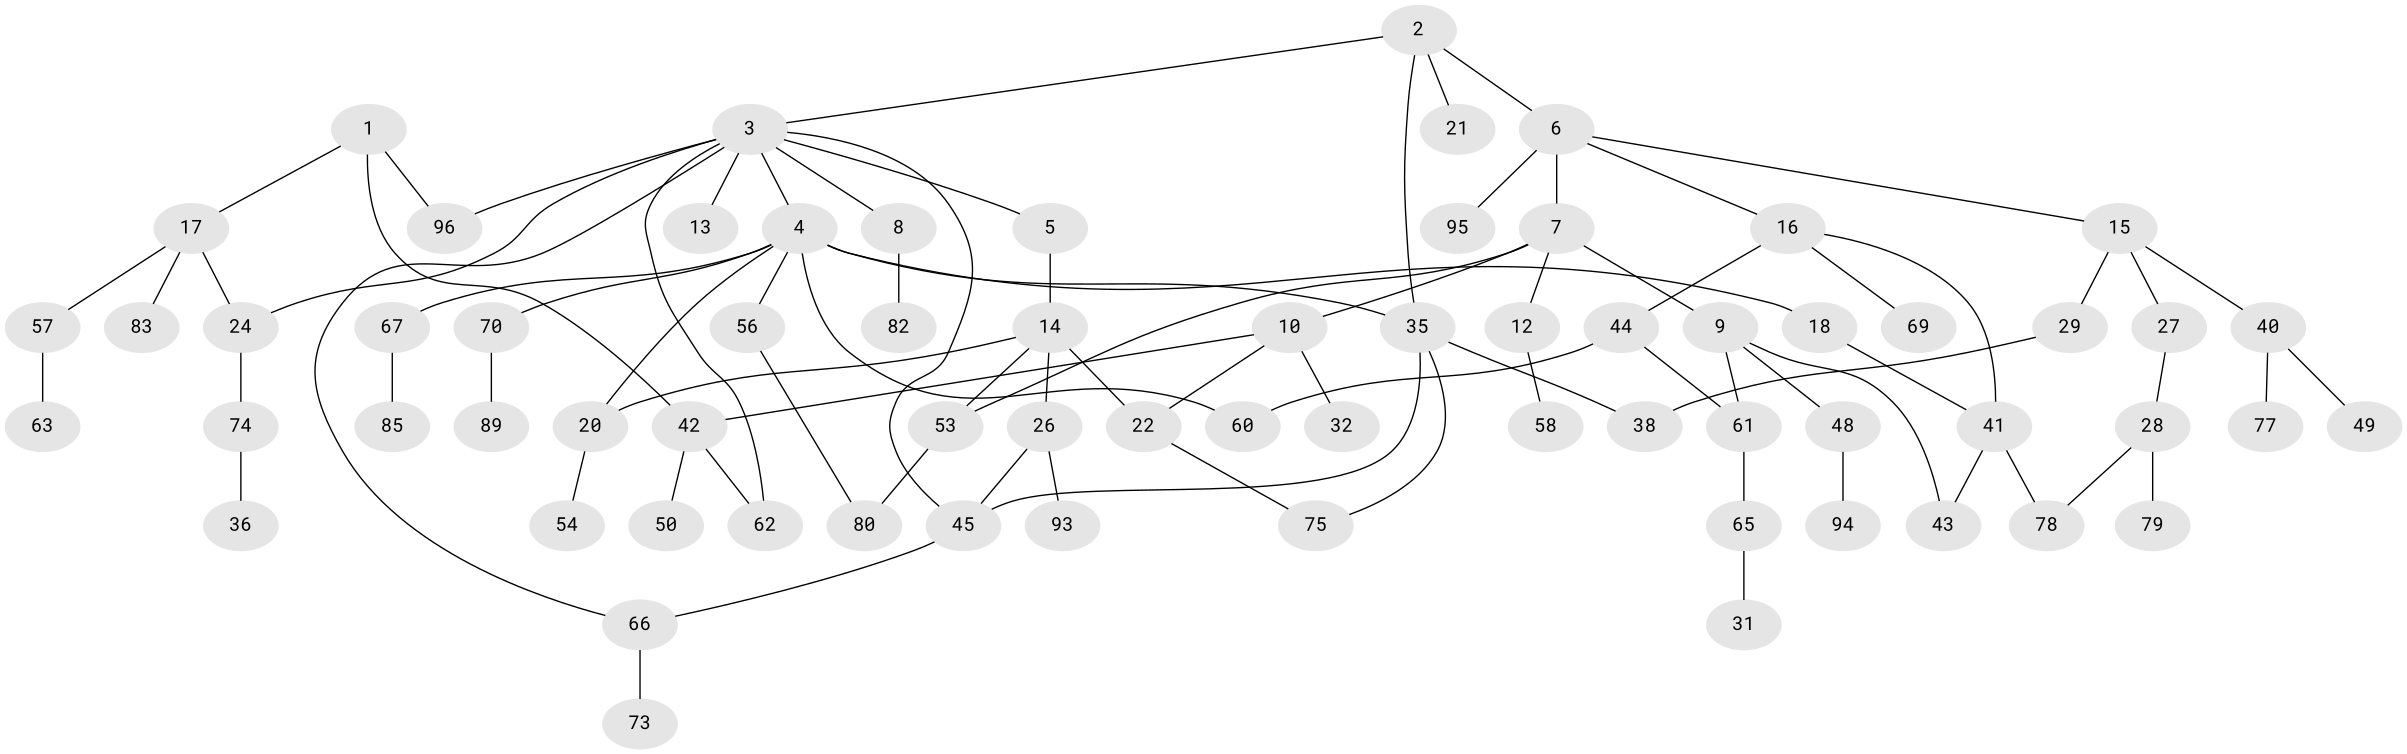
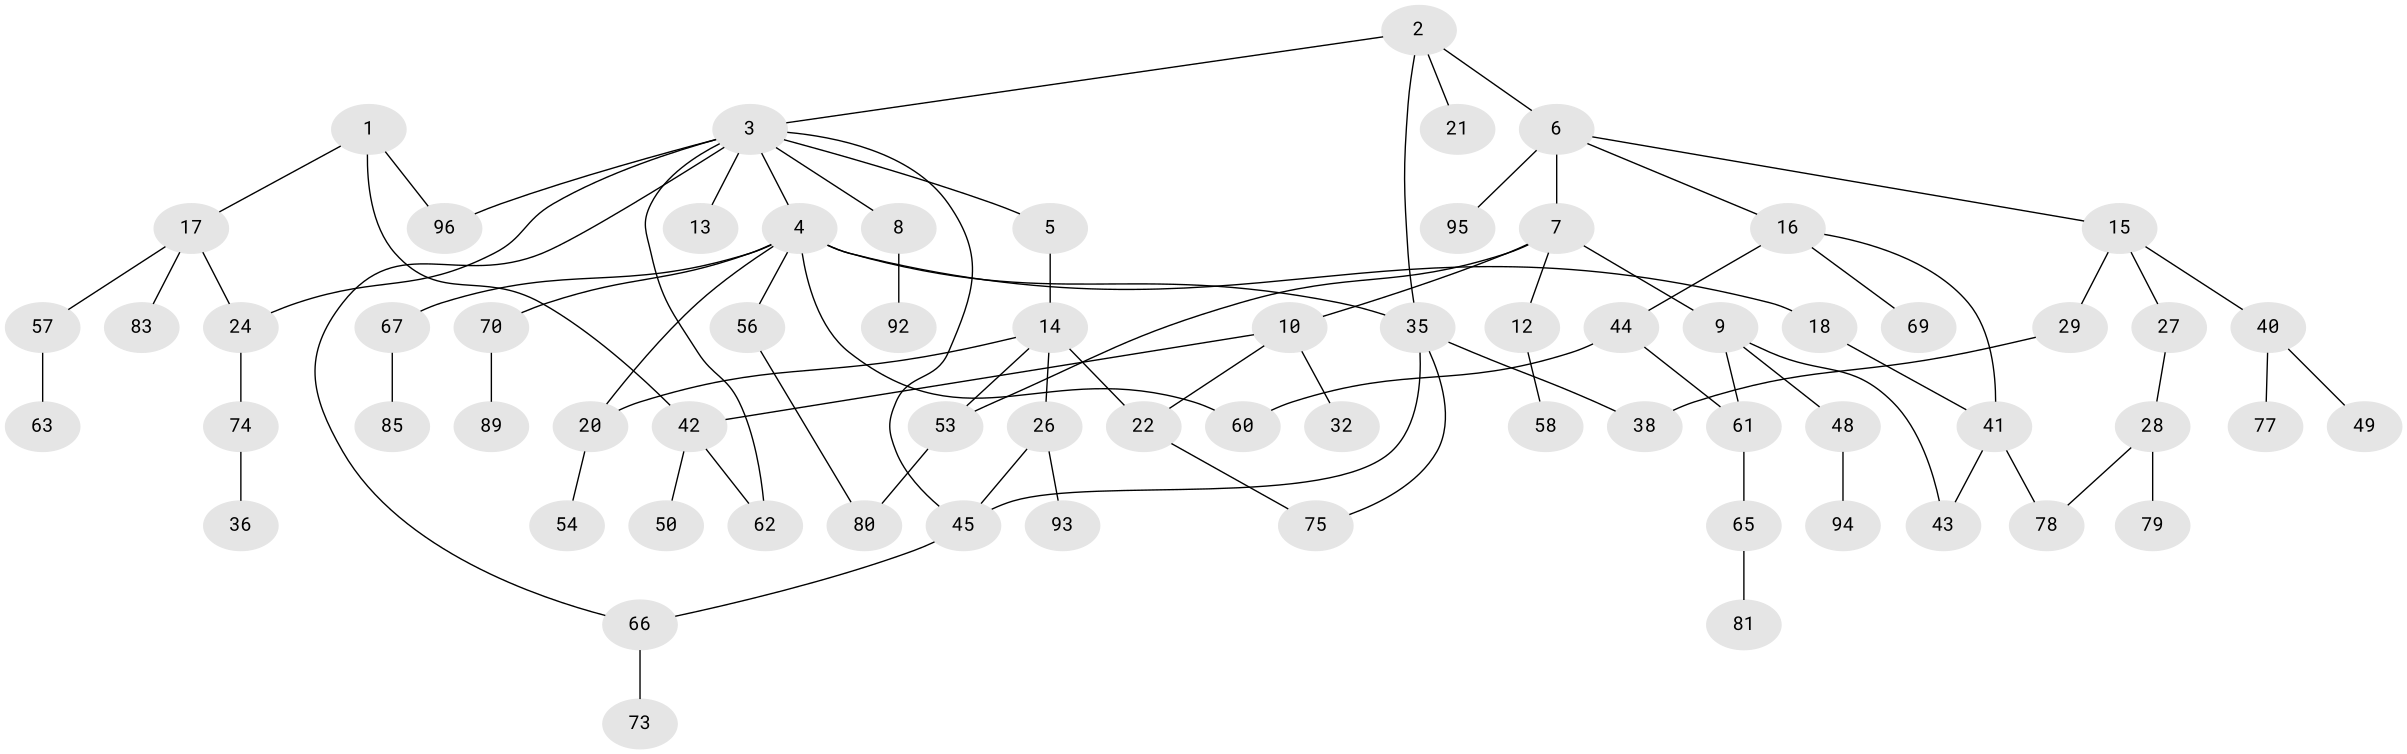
(899, 328) -> (899, 328)
(1744, 625) -> (1744, 625)
